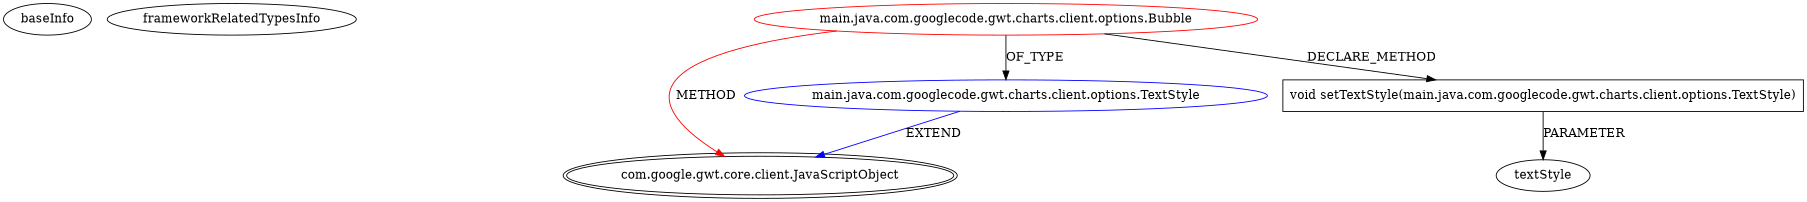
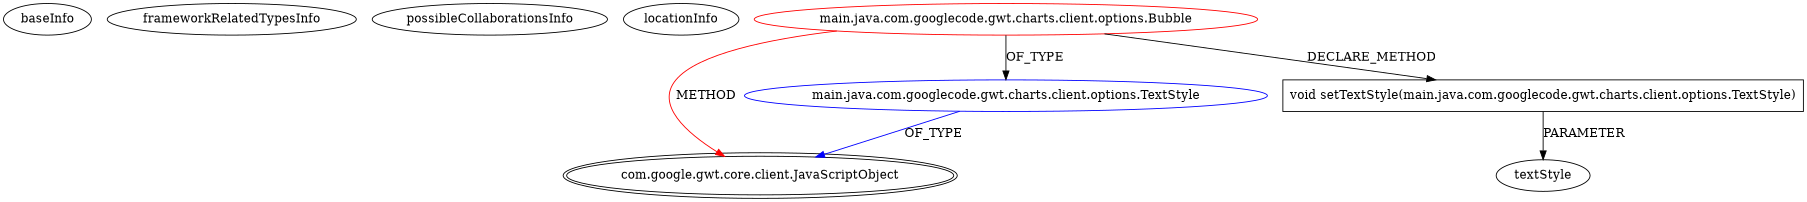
none -> (490, 19)
none -> (681, 19)
(934, 134) -> (934, 134)
